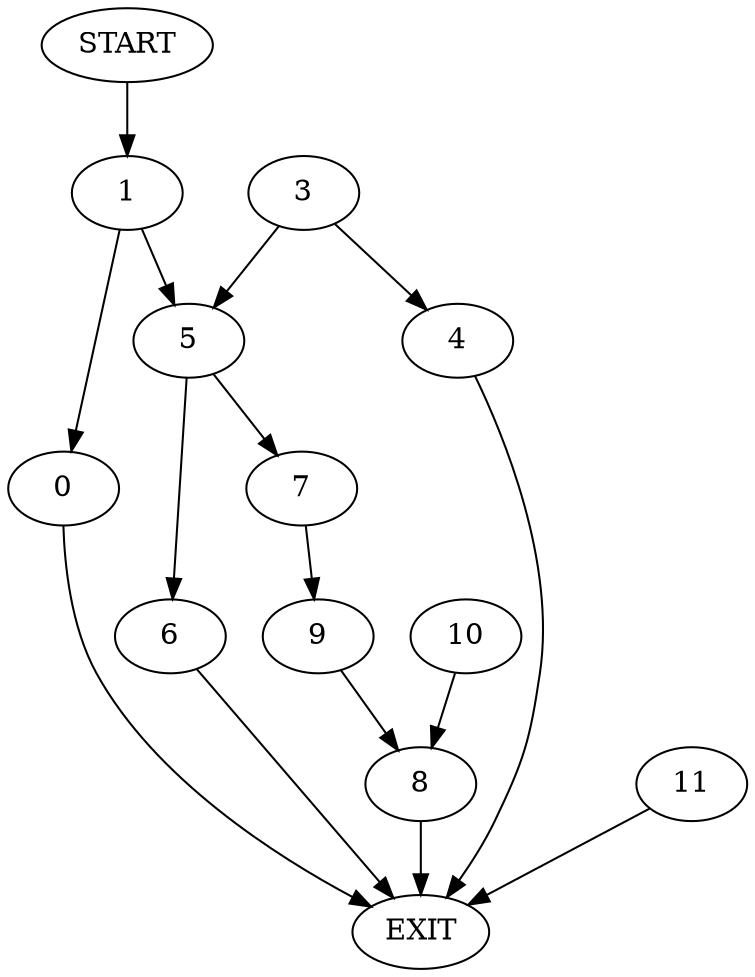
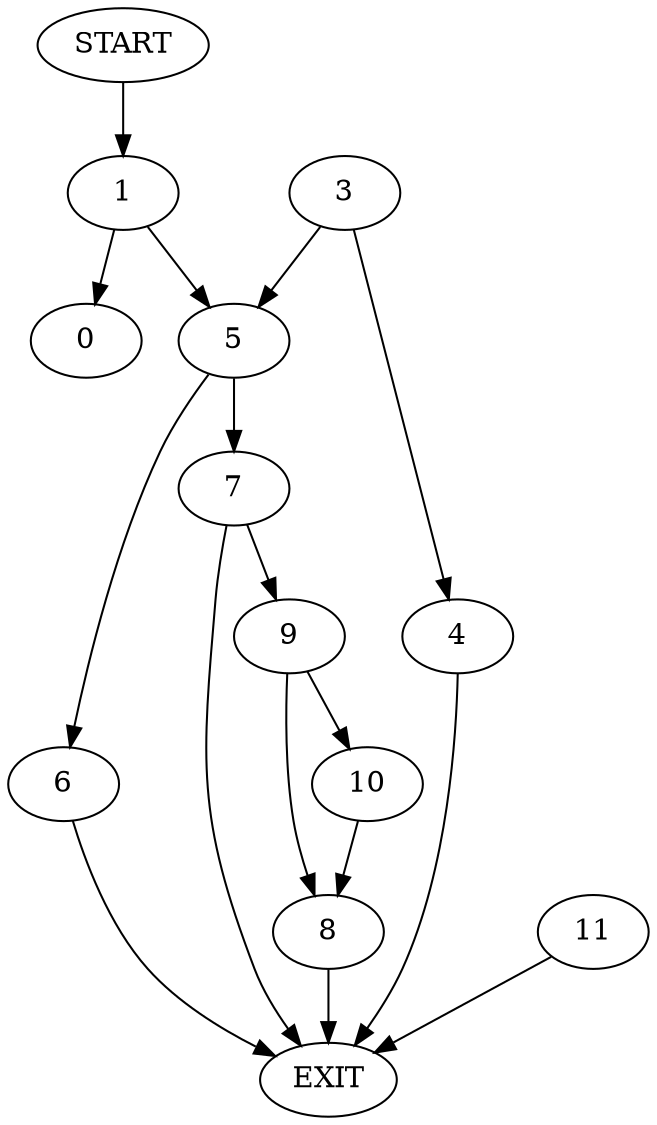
none -> (323, 701)
(154, 750) -> (208, 785)
